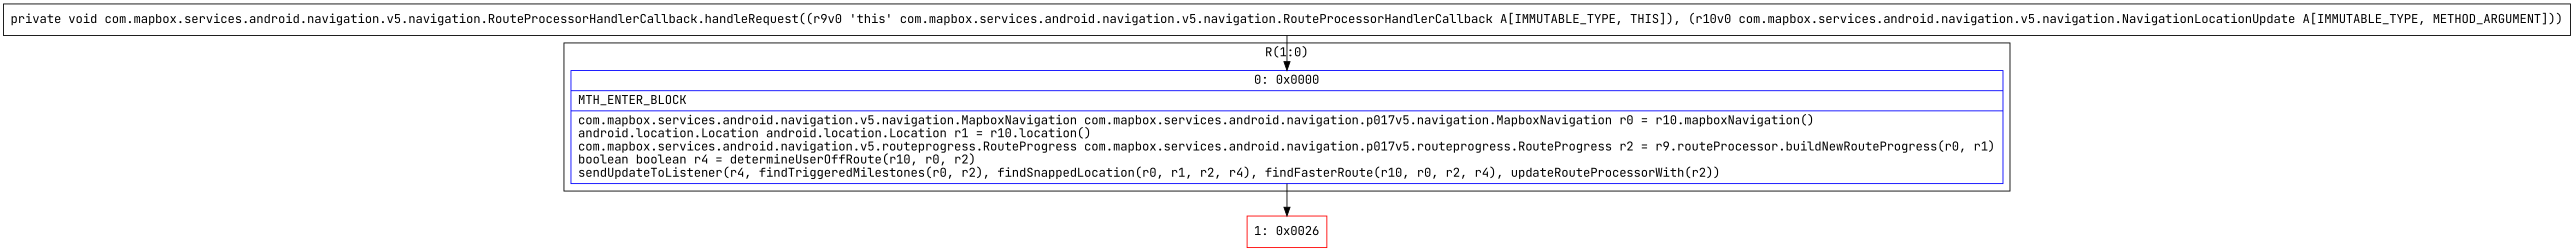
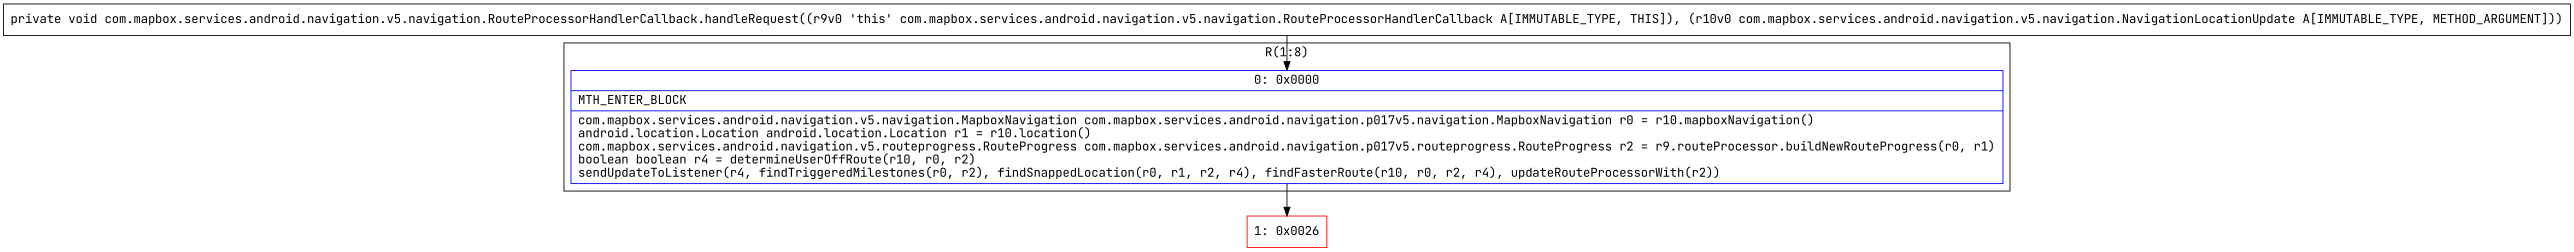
(1287, 53) -> (1287, 53)
